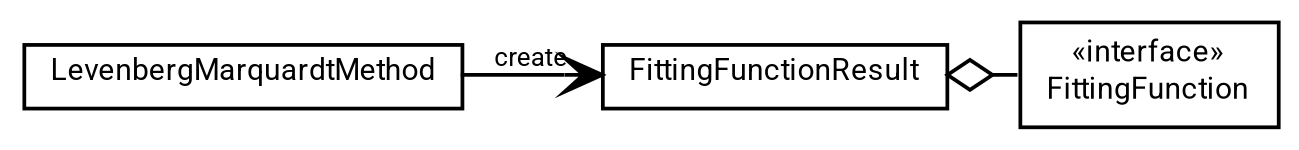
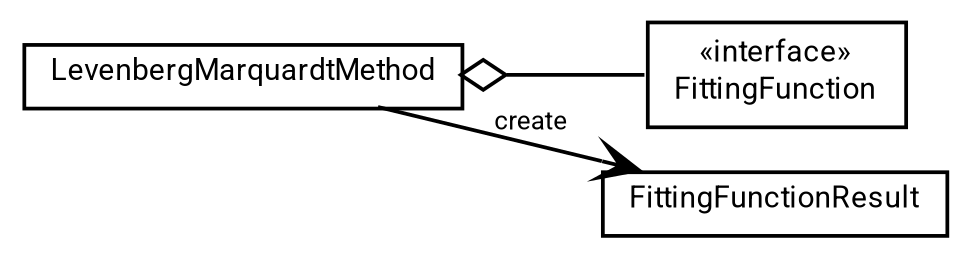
(1005, 75) -> (575, 75)
